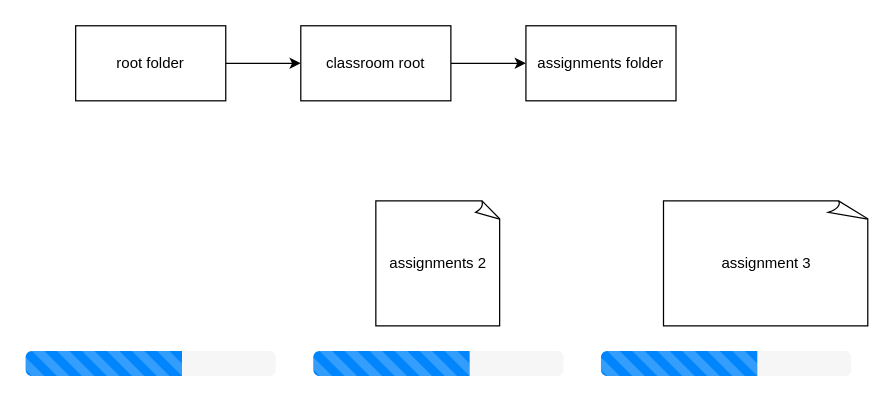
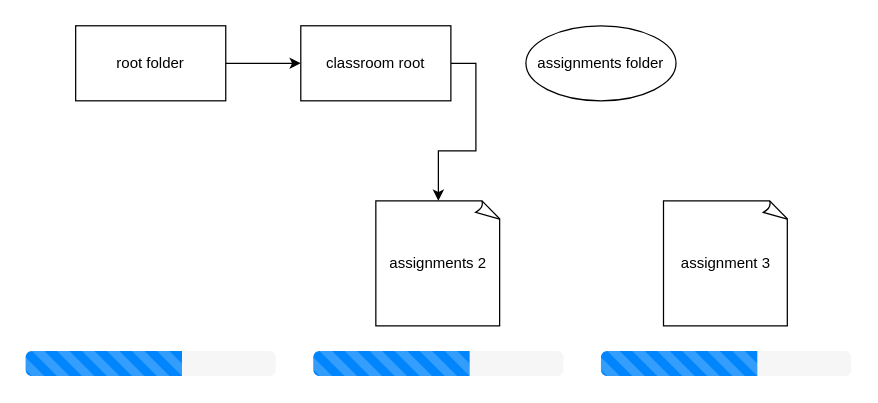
(495, 63) -> (476, 145)
(601, 63) -> (601, 63)
(766, 263) -> (726, 263)
